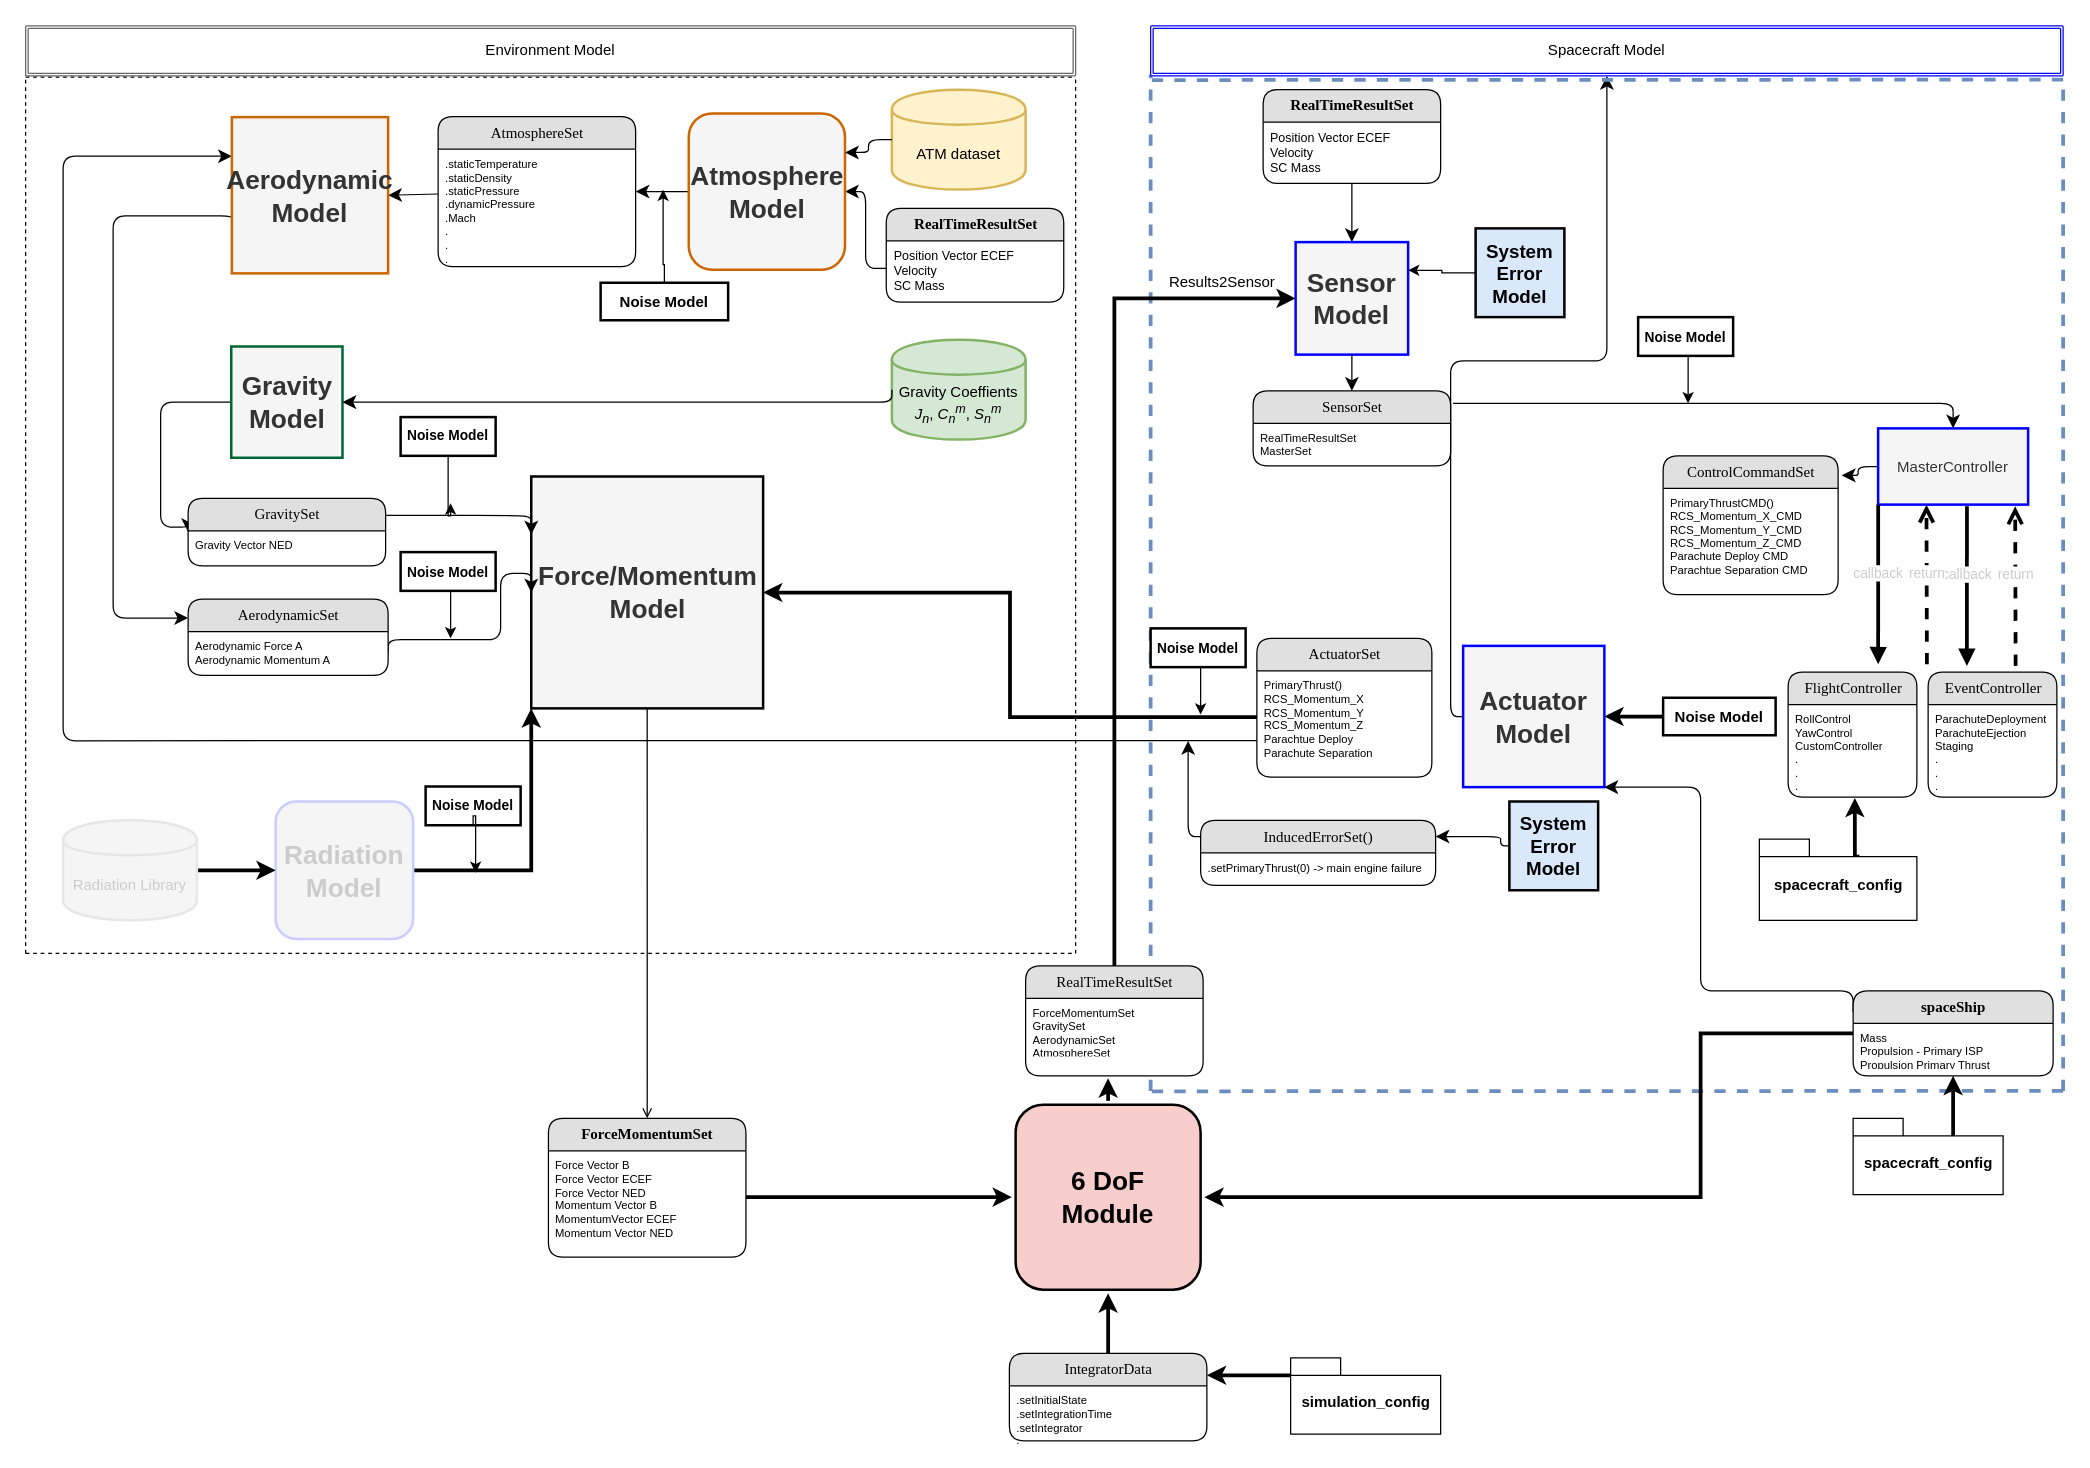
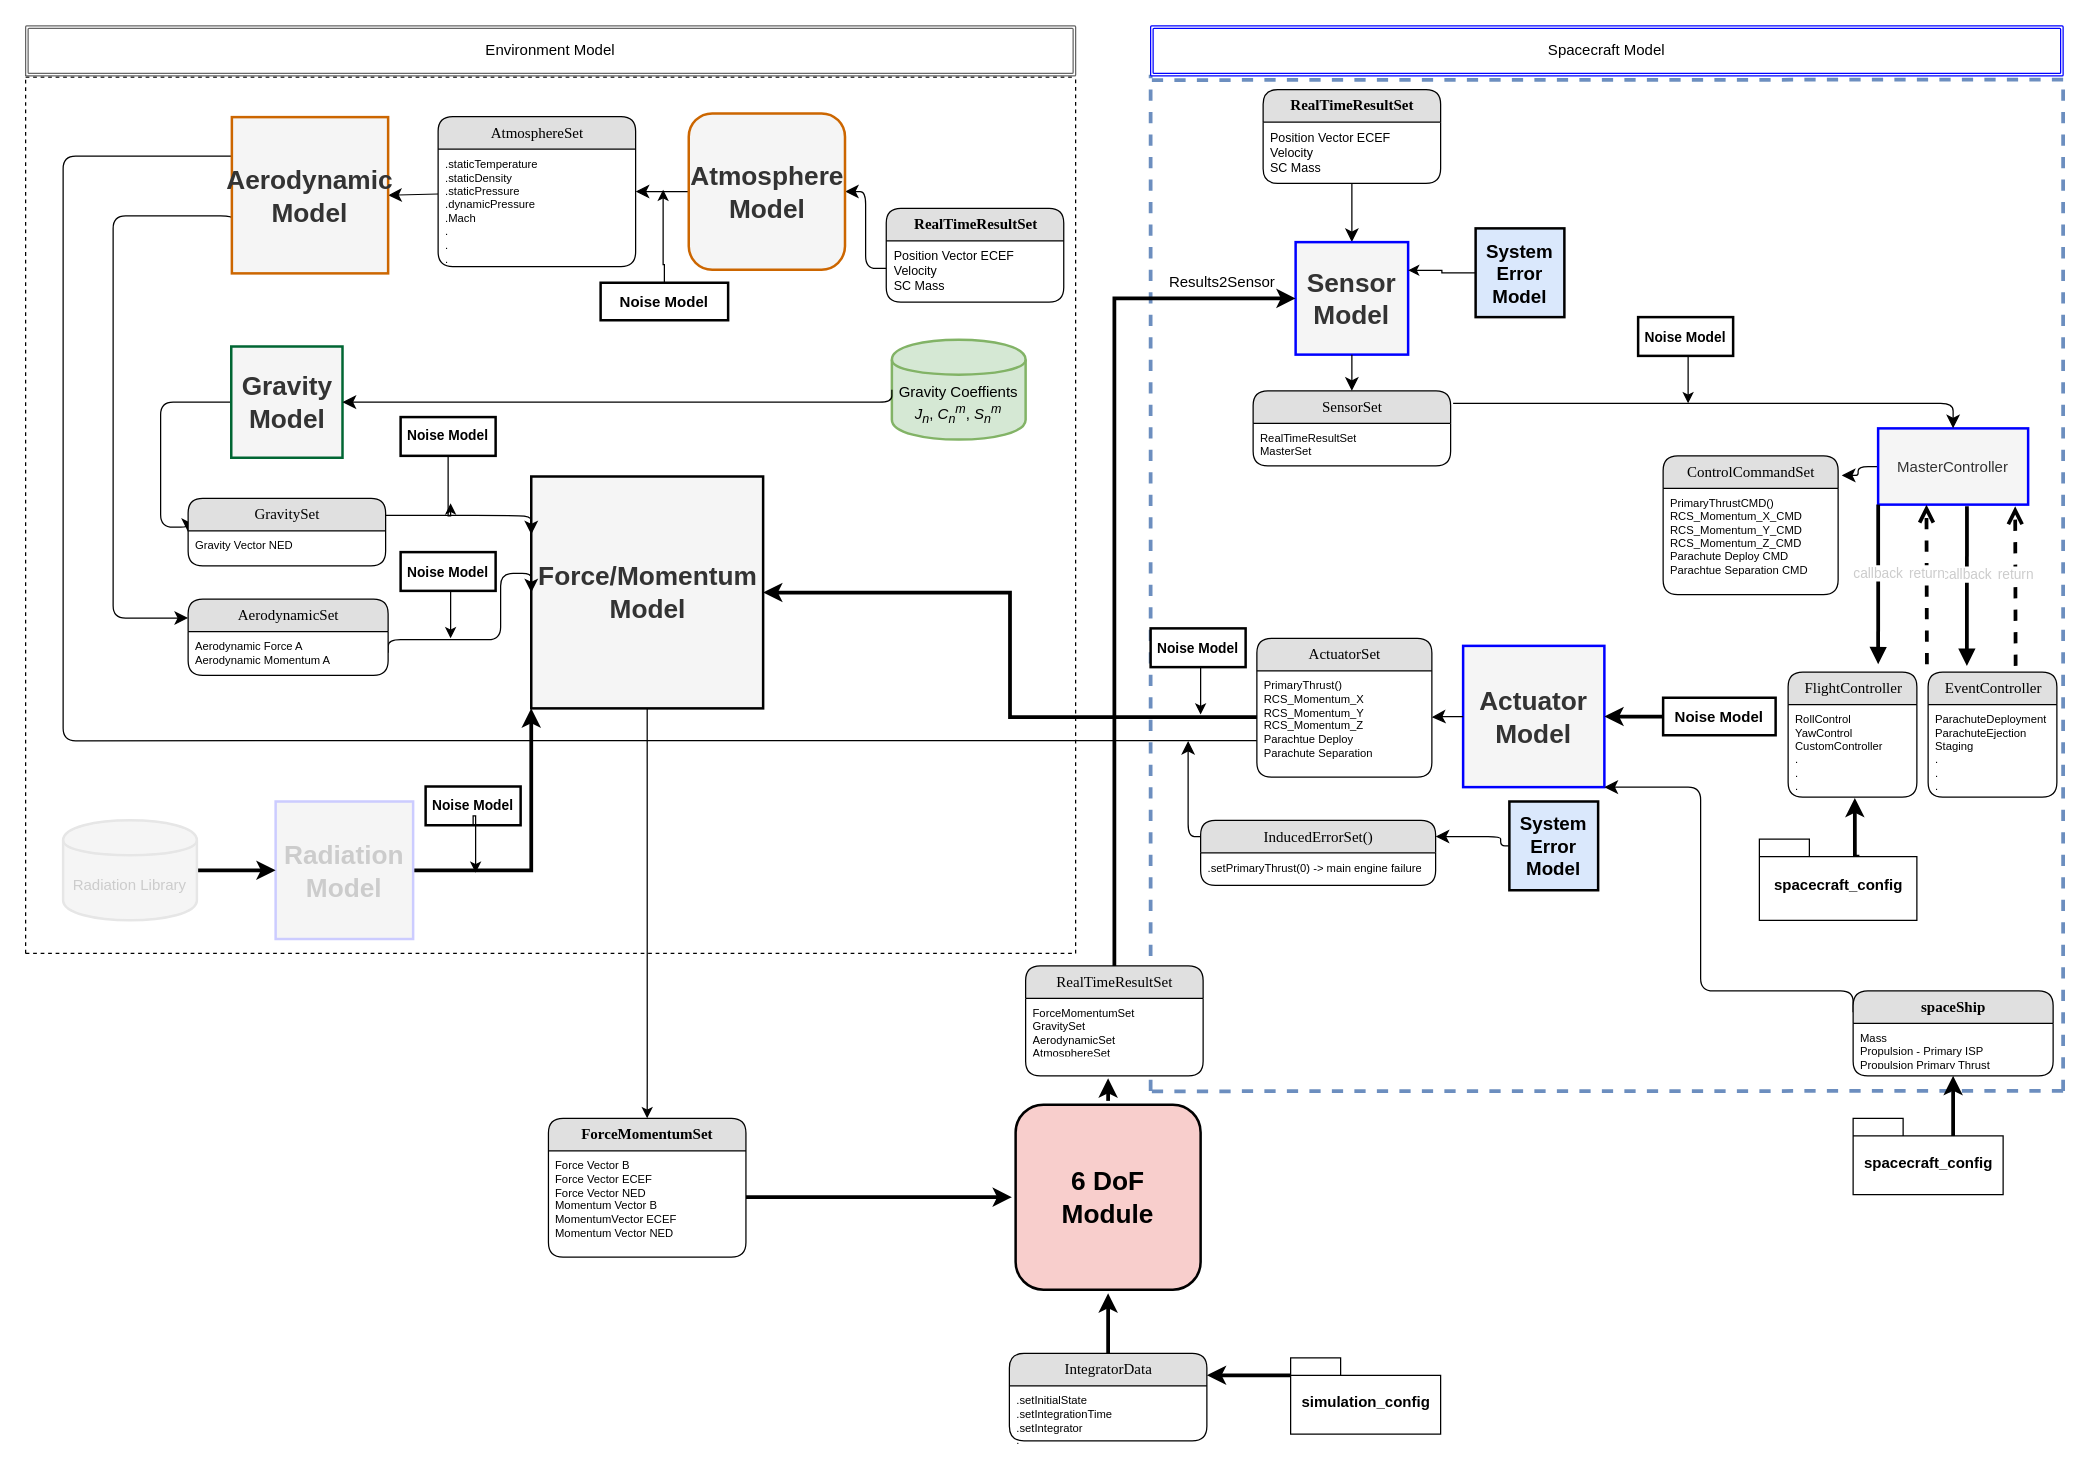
(959, 139) -> none
(869, 143) -> none
(220, 156) -> (224, 156)
(1607, 311) -> (1449, 716)
(344, 870) -> (344, 870)
(647, 1110) -> (647, 1108)
(1617, 1197) -> none
